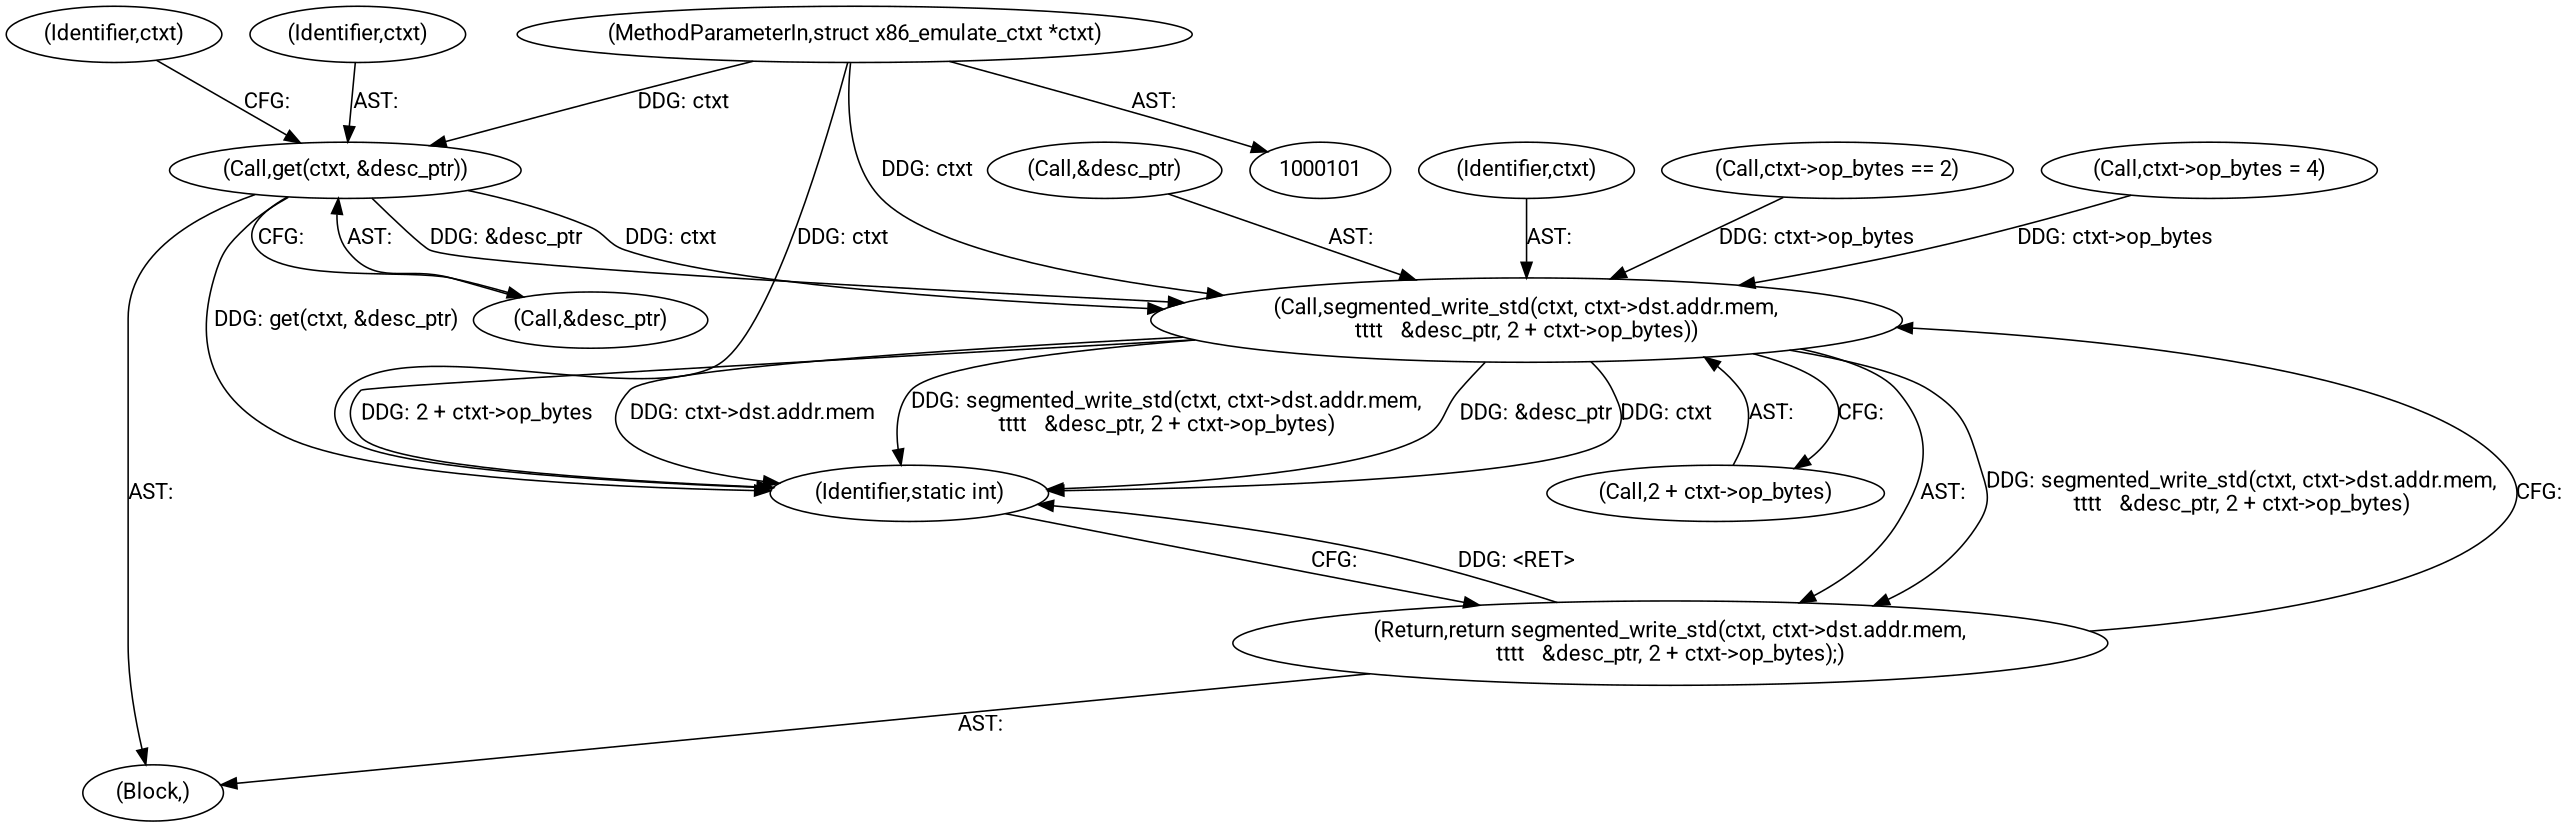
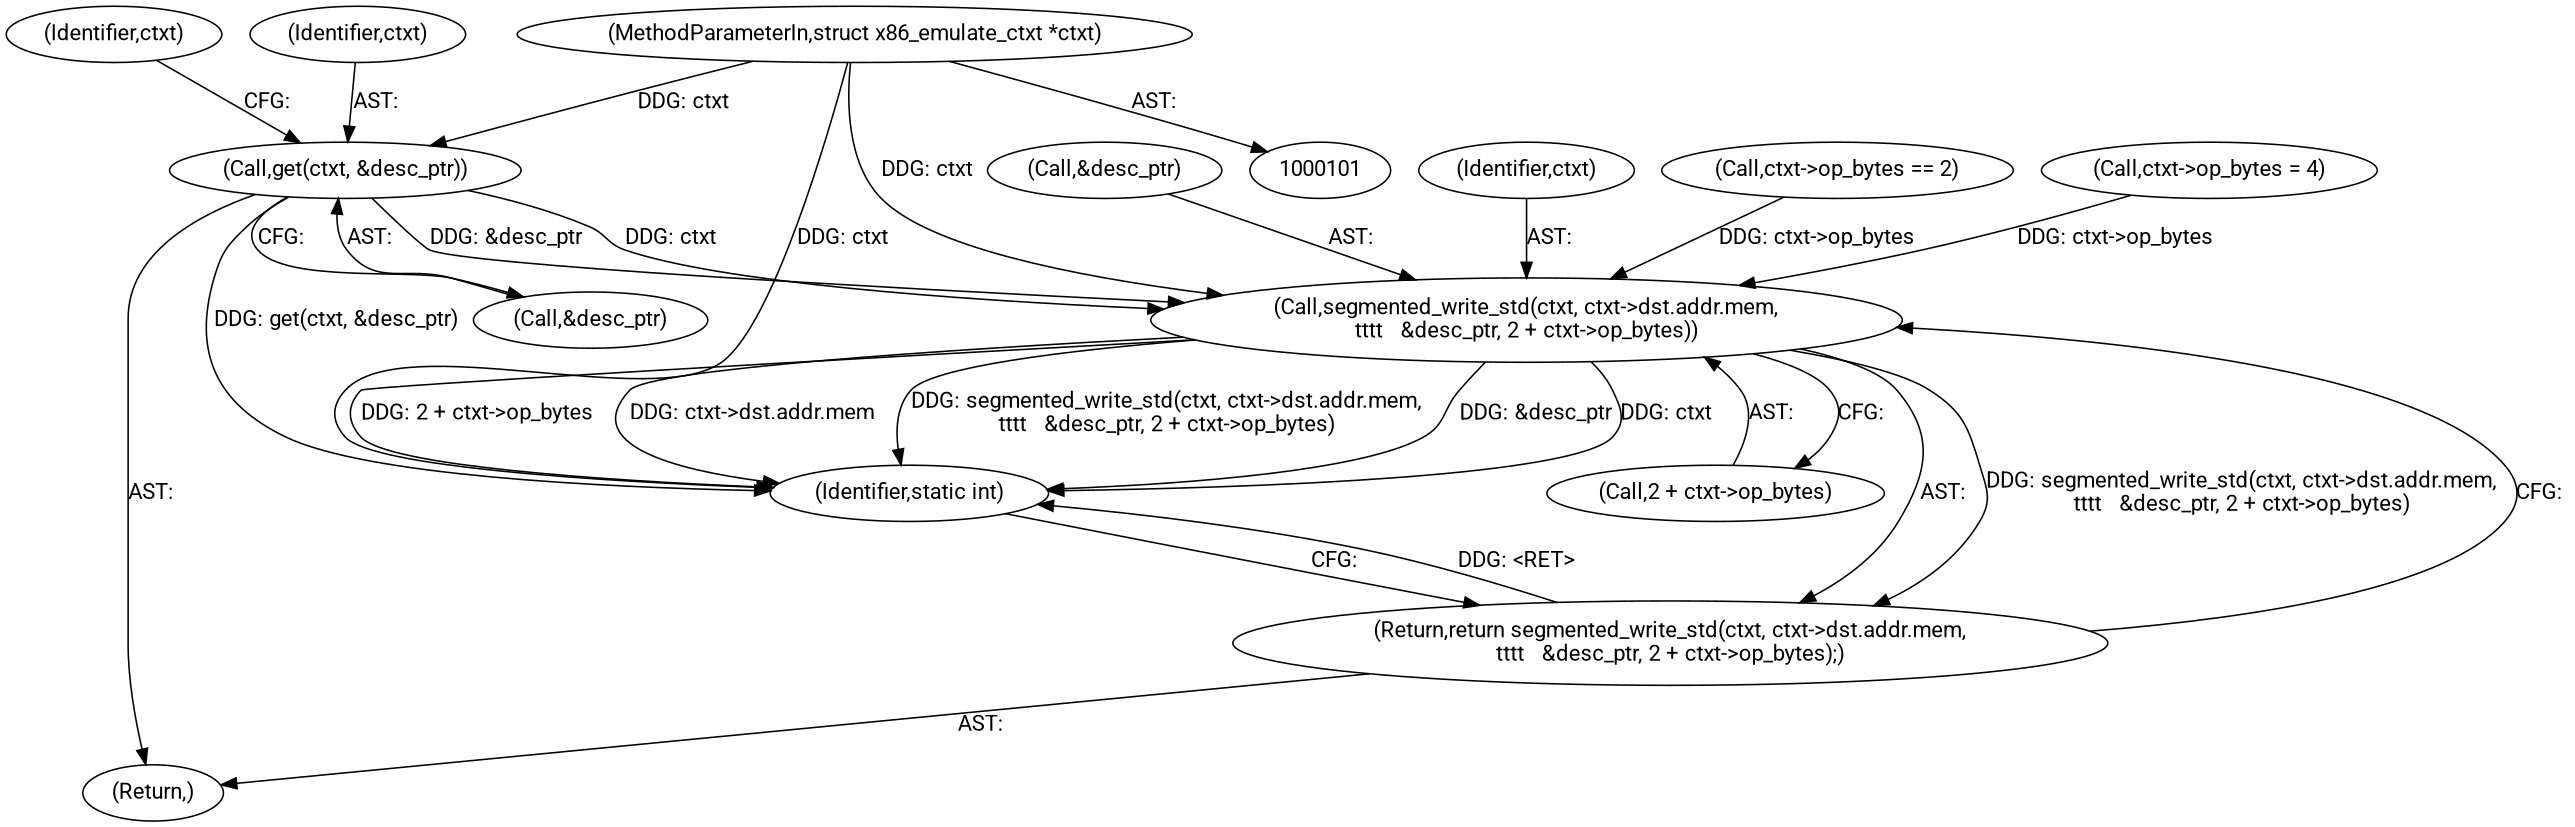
(153, 793) -> (153, 793)
